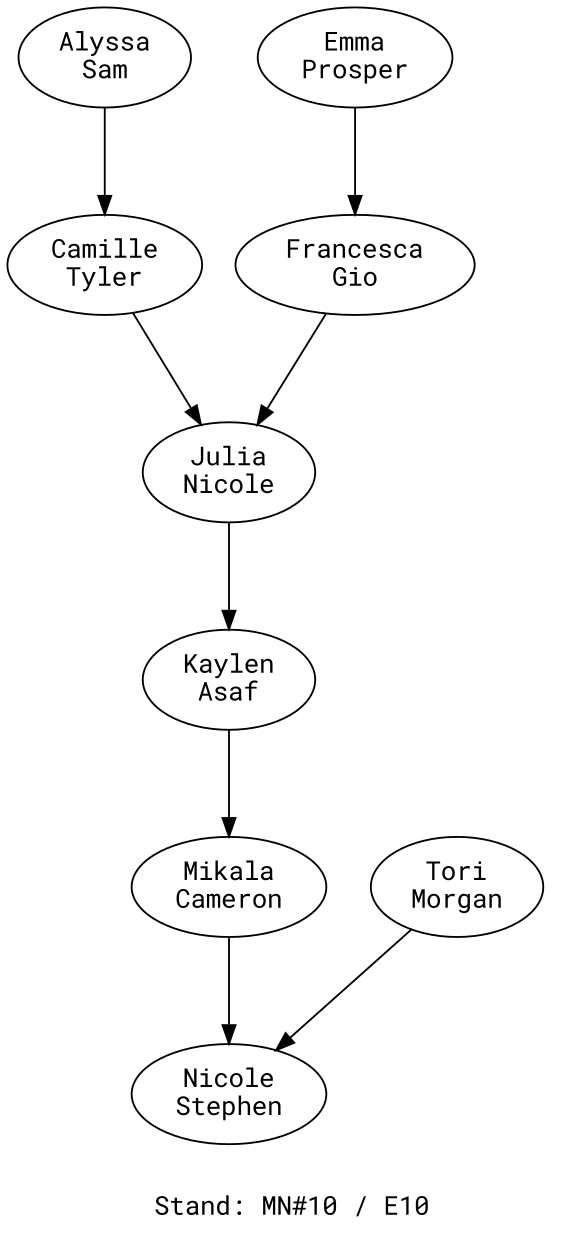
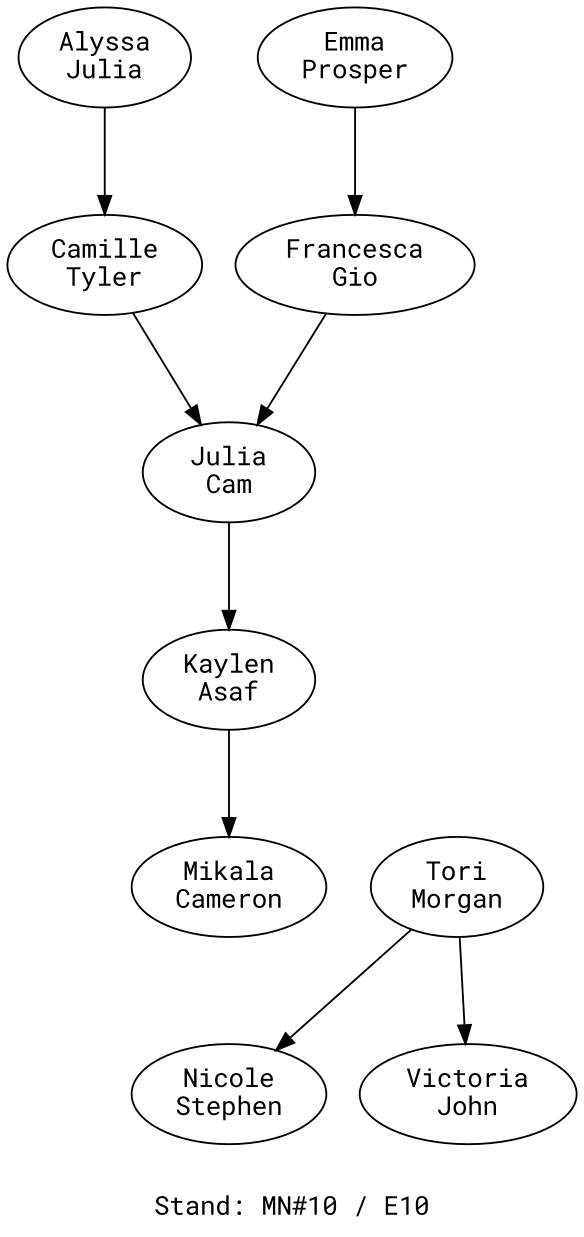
(105, 57) -> (105, 57)
(229, 472) -> (229, 472)
(229, 981) -> none
none -> (468, 1094)
